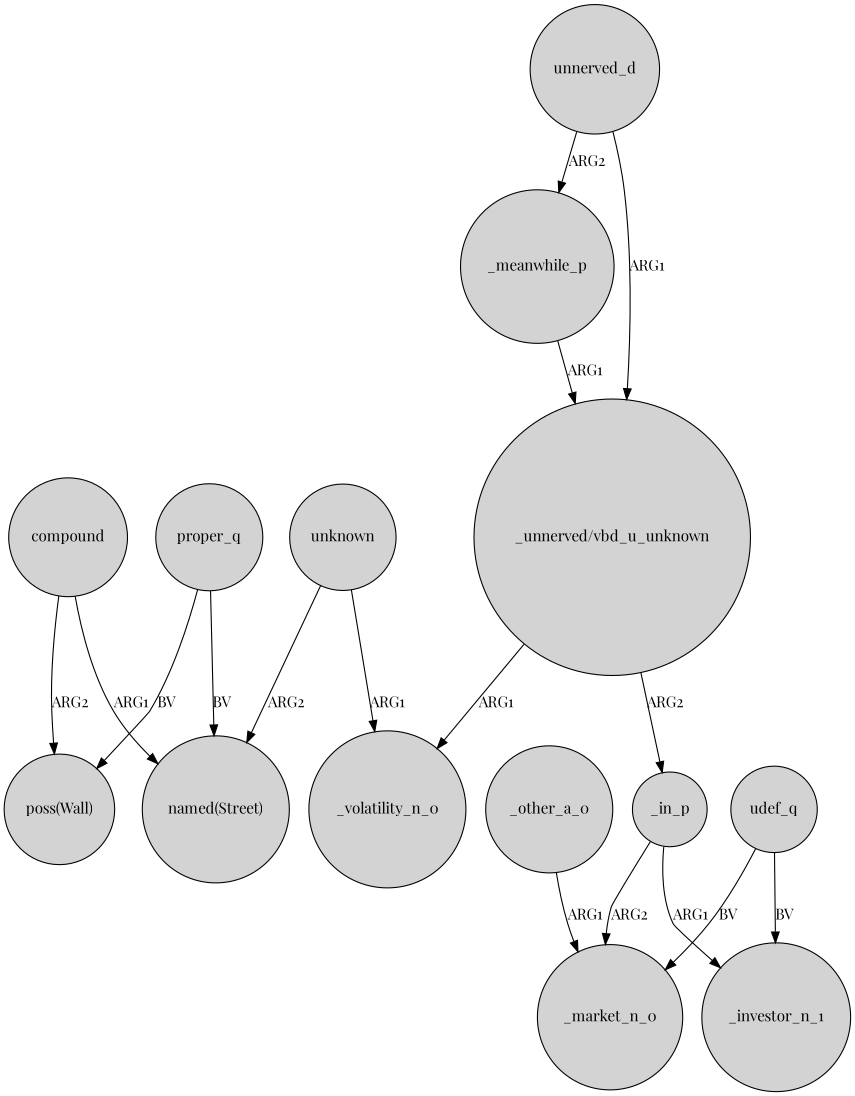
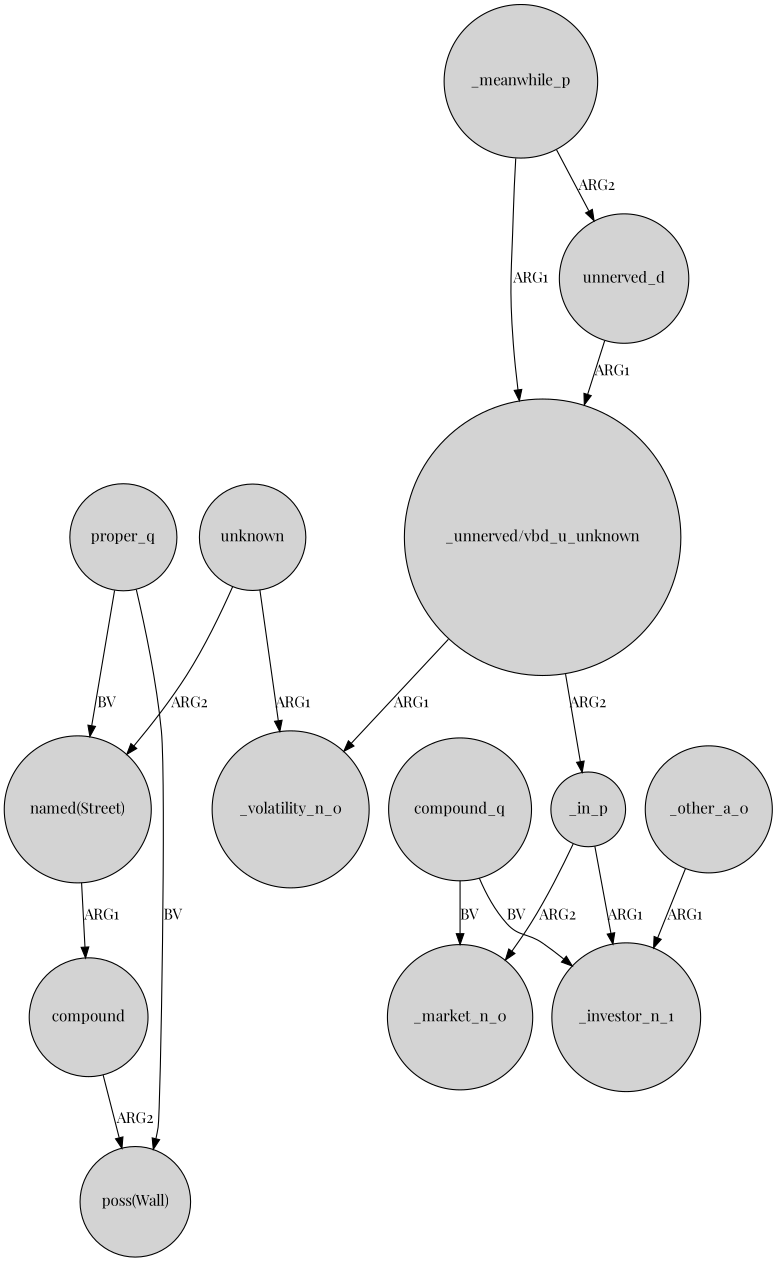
(569, 157) -> (573, 180)
(99, 683) -> (83, 915)
(774, 809) -> (460, 809)
(563, 908) -> (672, 903)
